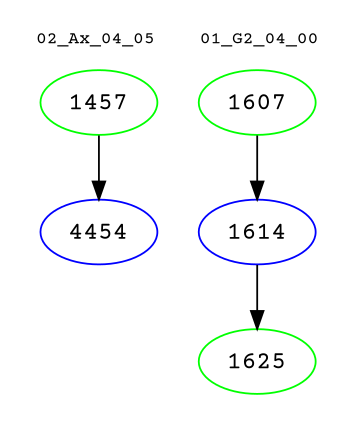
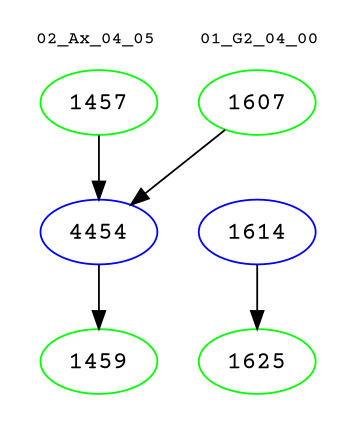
(257, 158) -> (197, 152)
none -> (99, 362)
